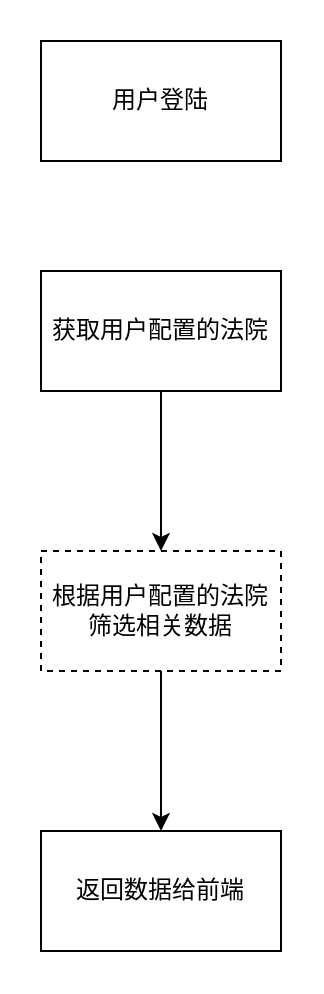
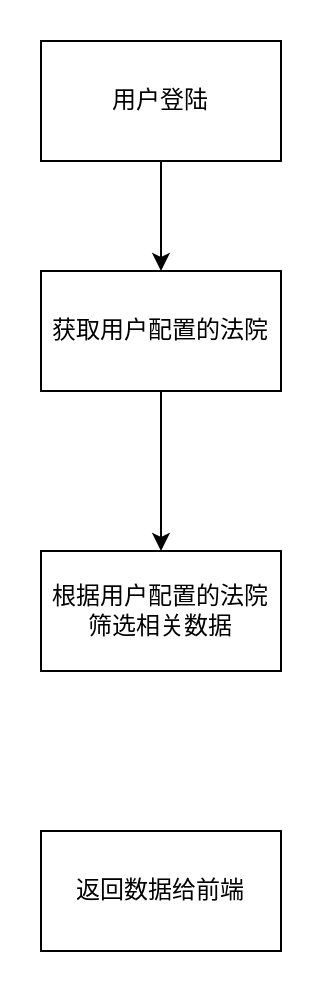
none -> (161, 209)
(161, 611) -> (161, 611)
(161, 744) -> none
